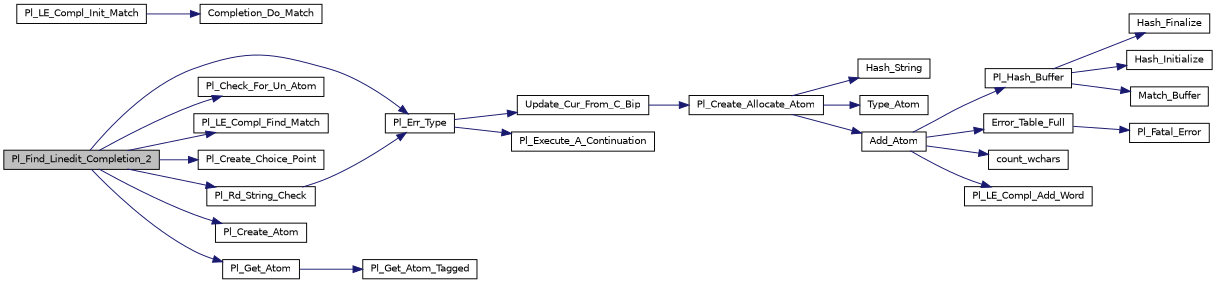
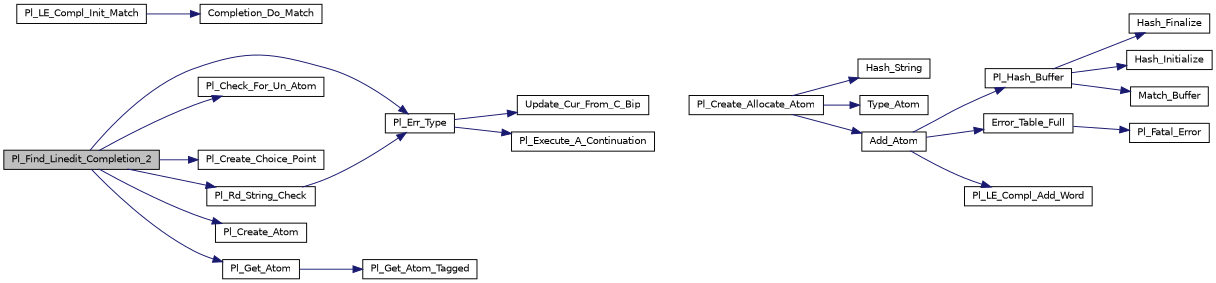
(664, 105) -> none
(261, 123) -> none
(1028, 160) -> none
